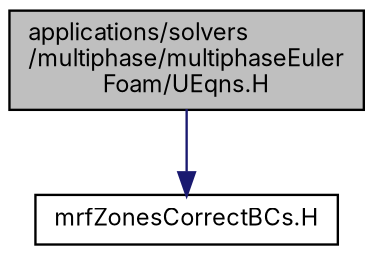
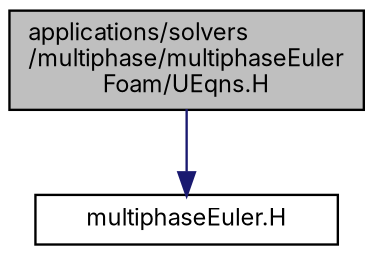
(187, 220) -> (187, 220)
